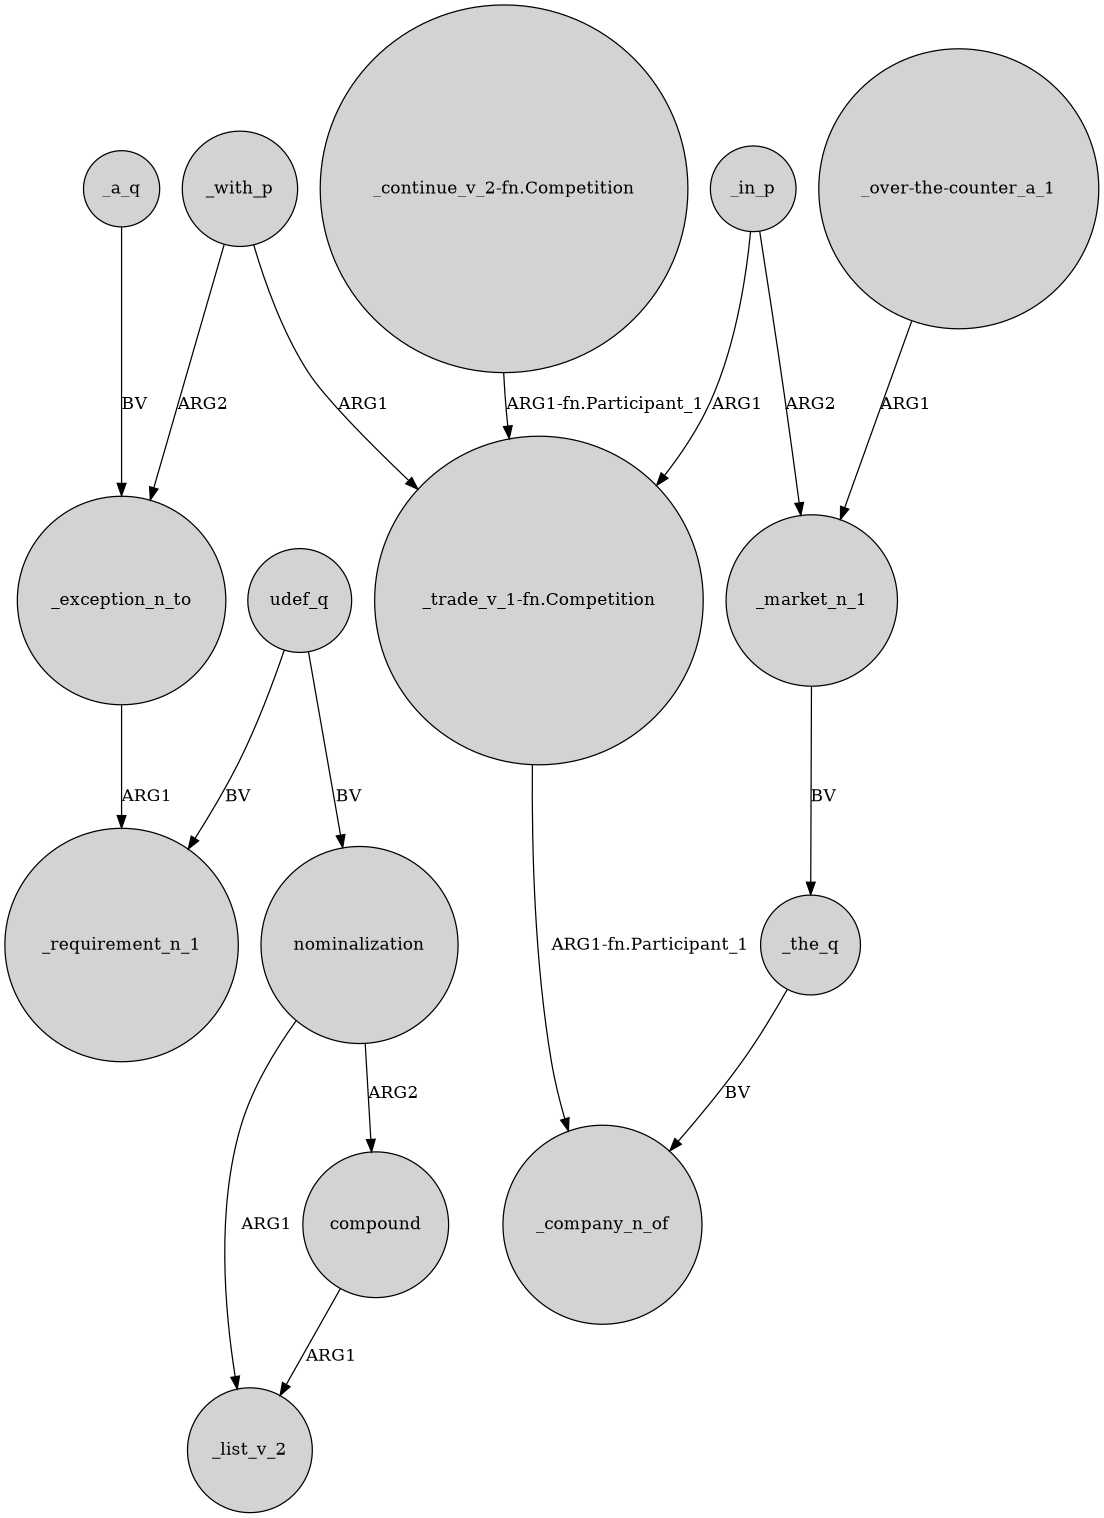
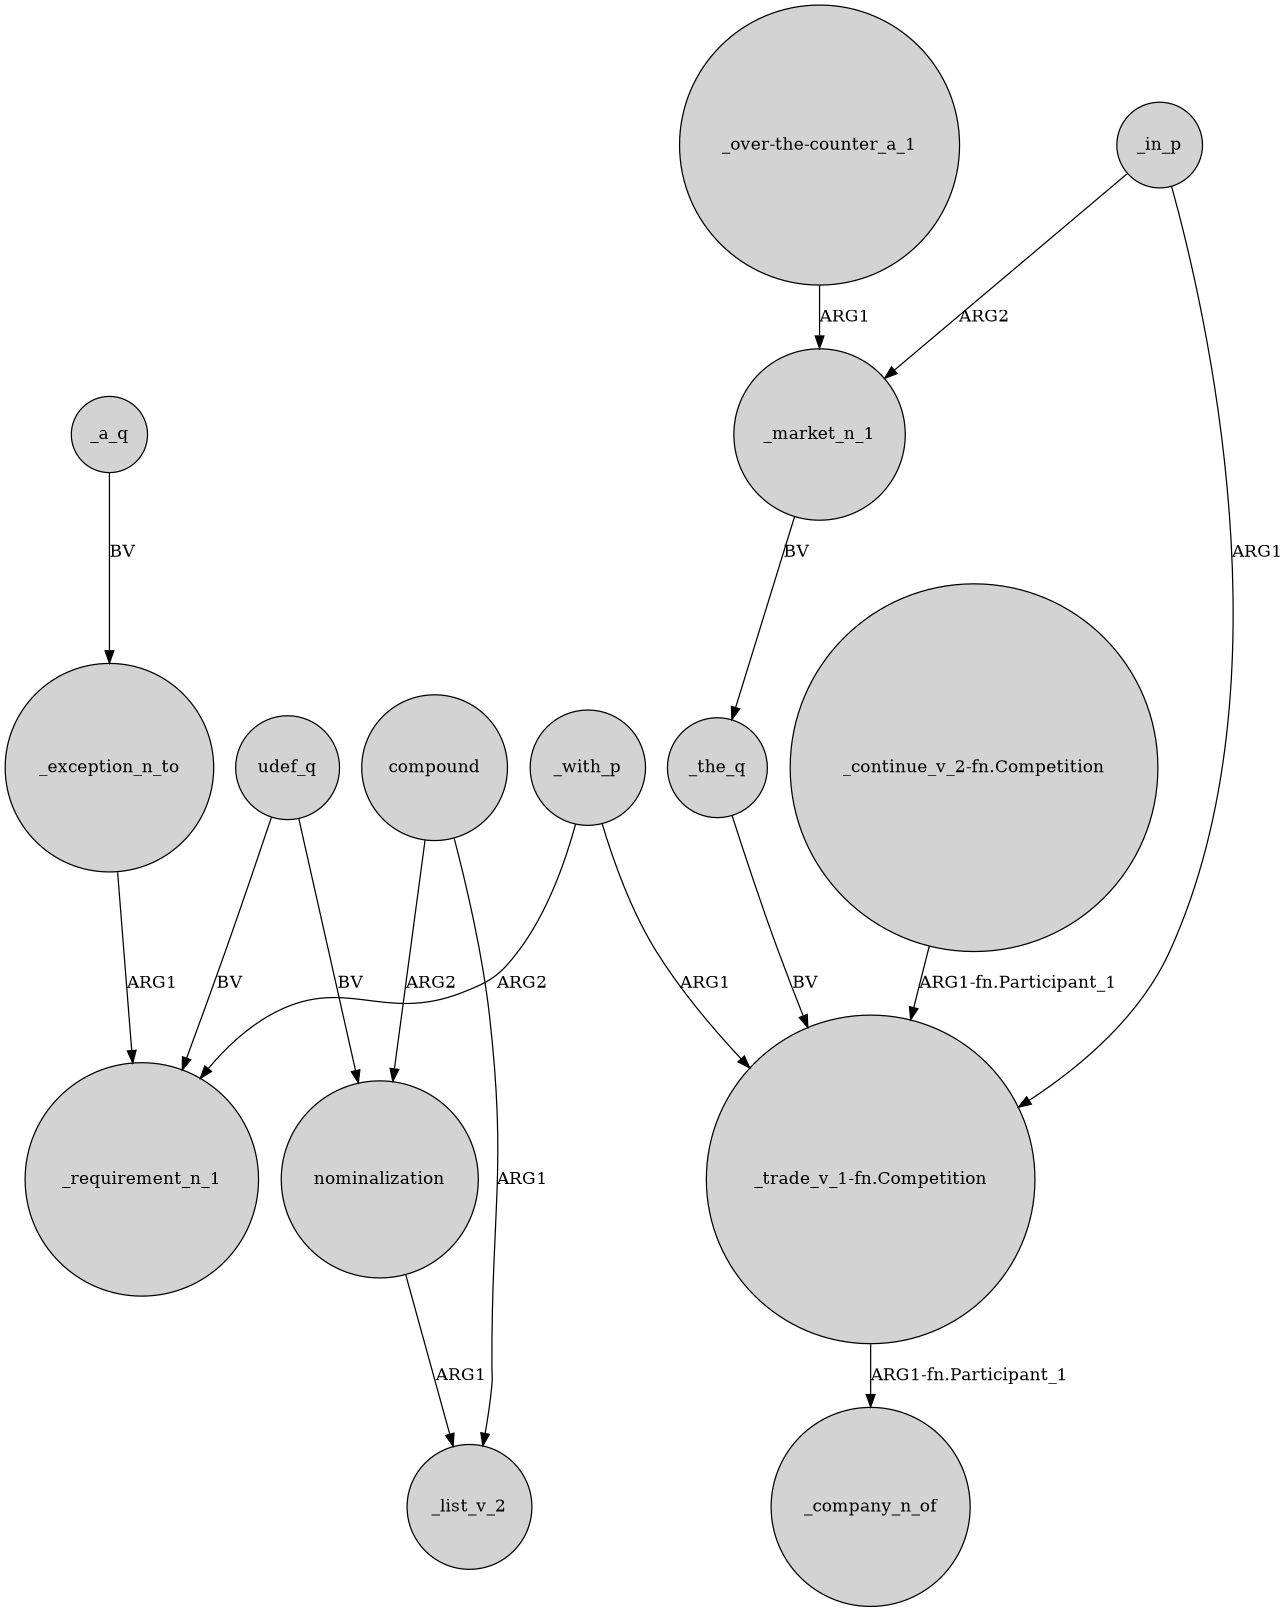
(189, 366) -> (429, 1001)
(737, 1069) -> (766, 916)
(368, 1092) -> (410, 955)
